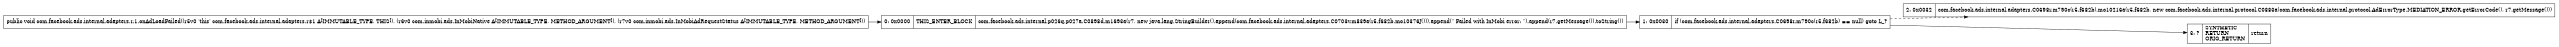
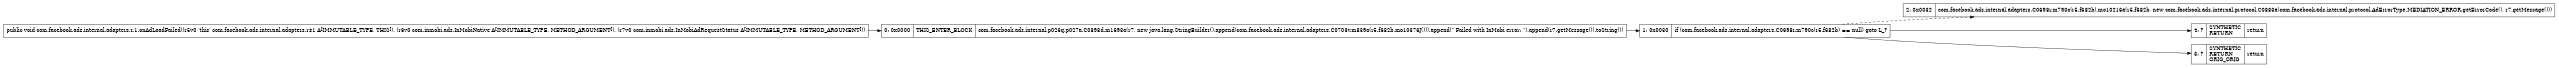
none -> (2229, 31)
(2225, 39) -> (2225, 60)
